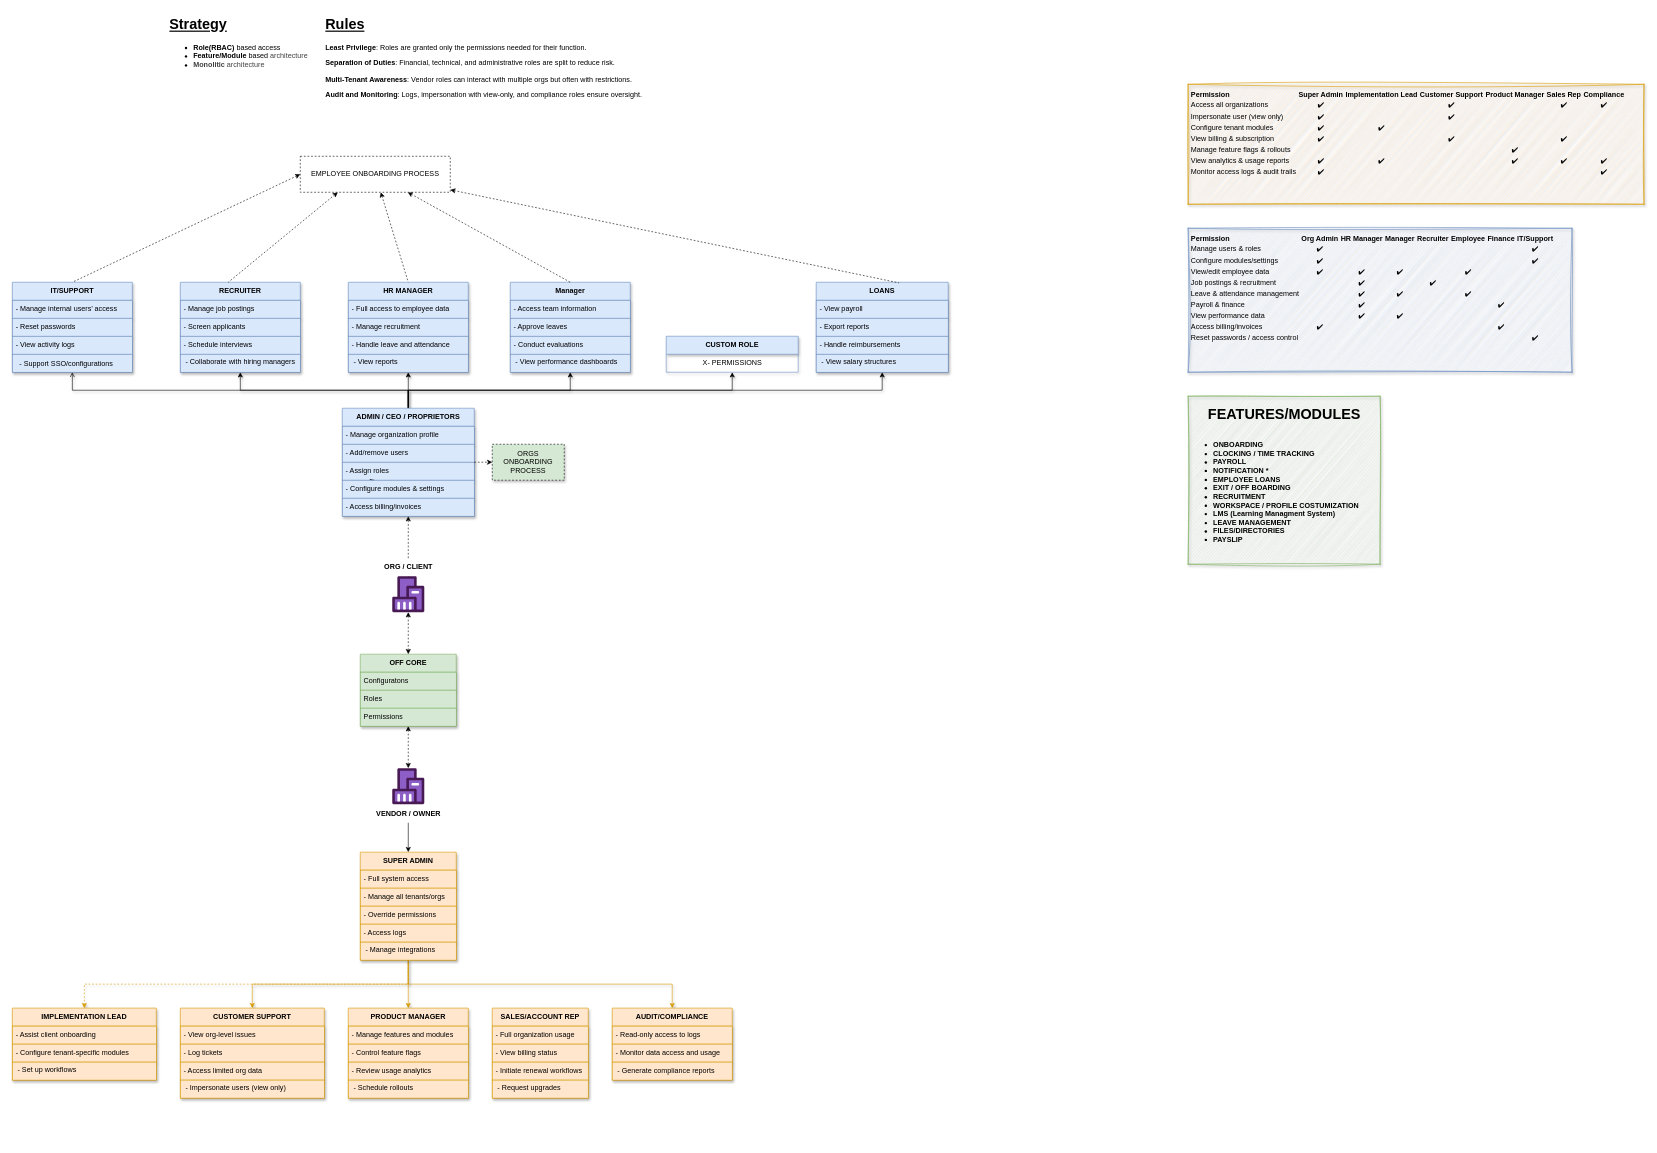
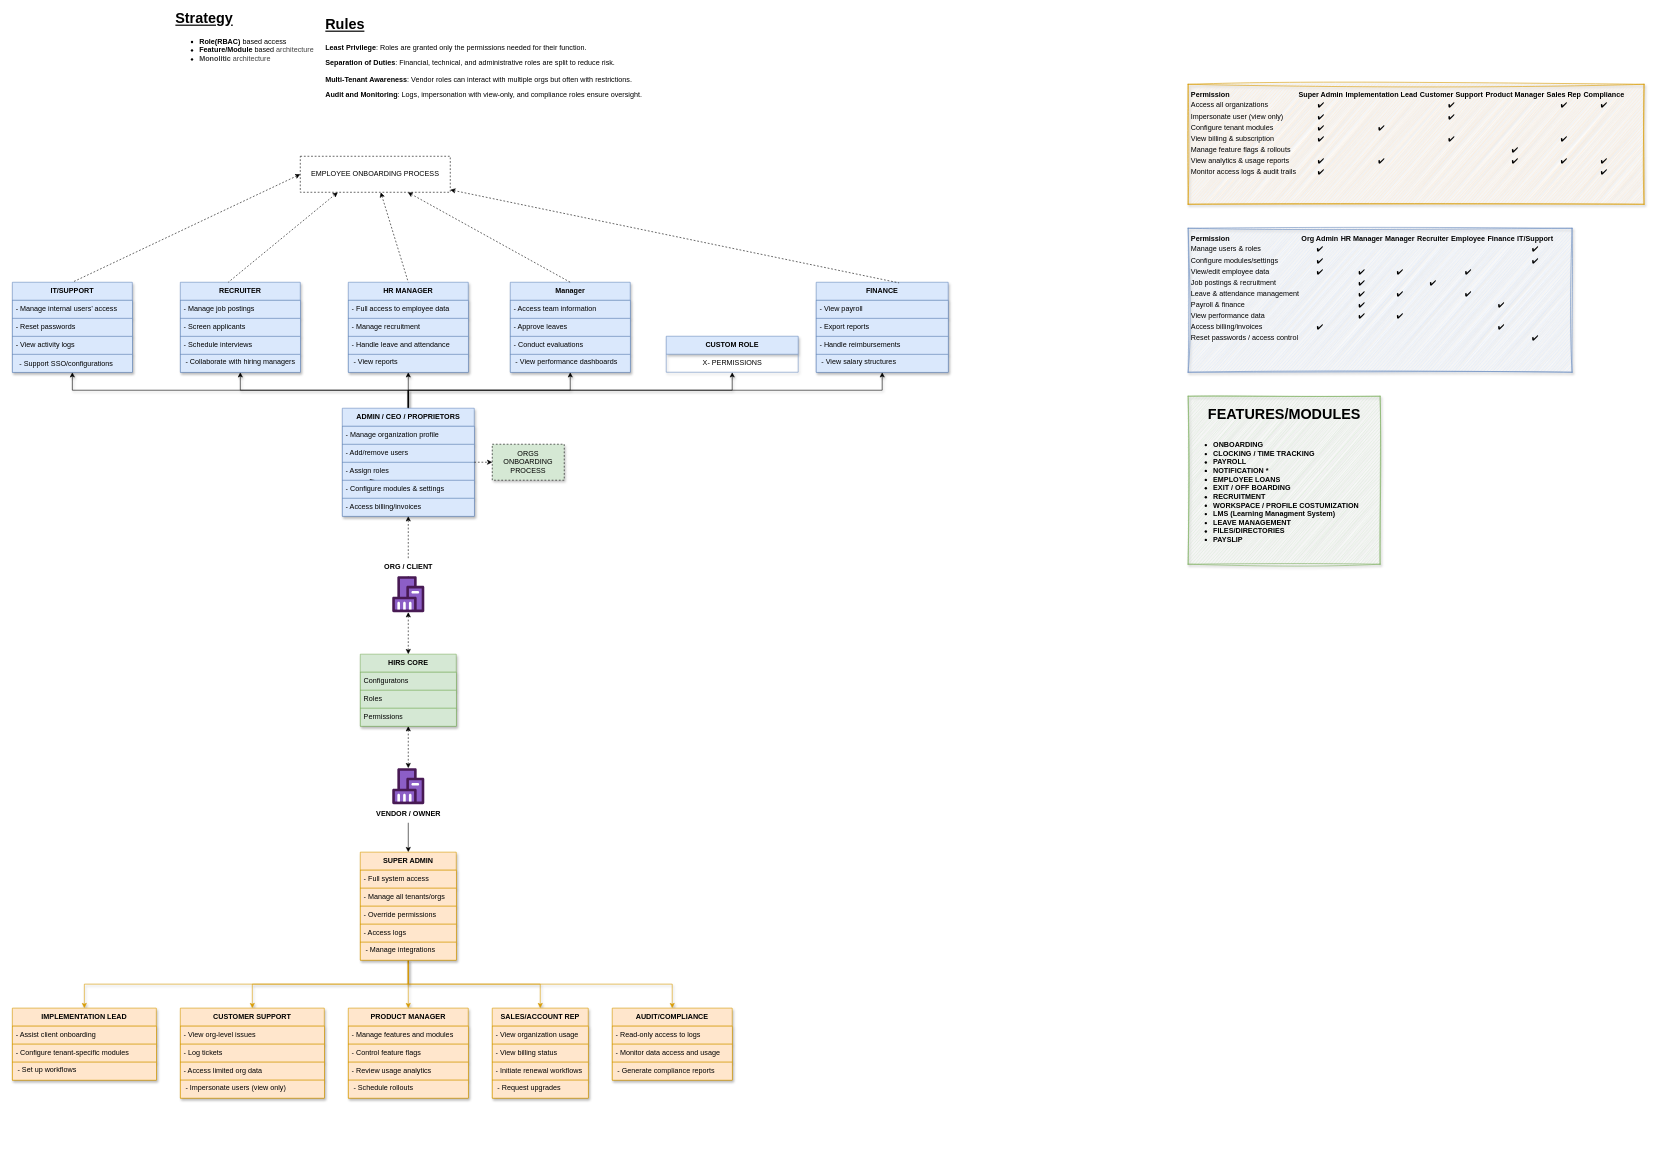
(240, 48) -> (246, 42)
(882, 291) -> (882, 291)
(72, 376) -> (72, 377)
(408, 663) -> (408, 663)
(157, 984) -> (157, 984)
none -> (540, 1002)
(540, 1035) -> (541, 1035)
